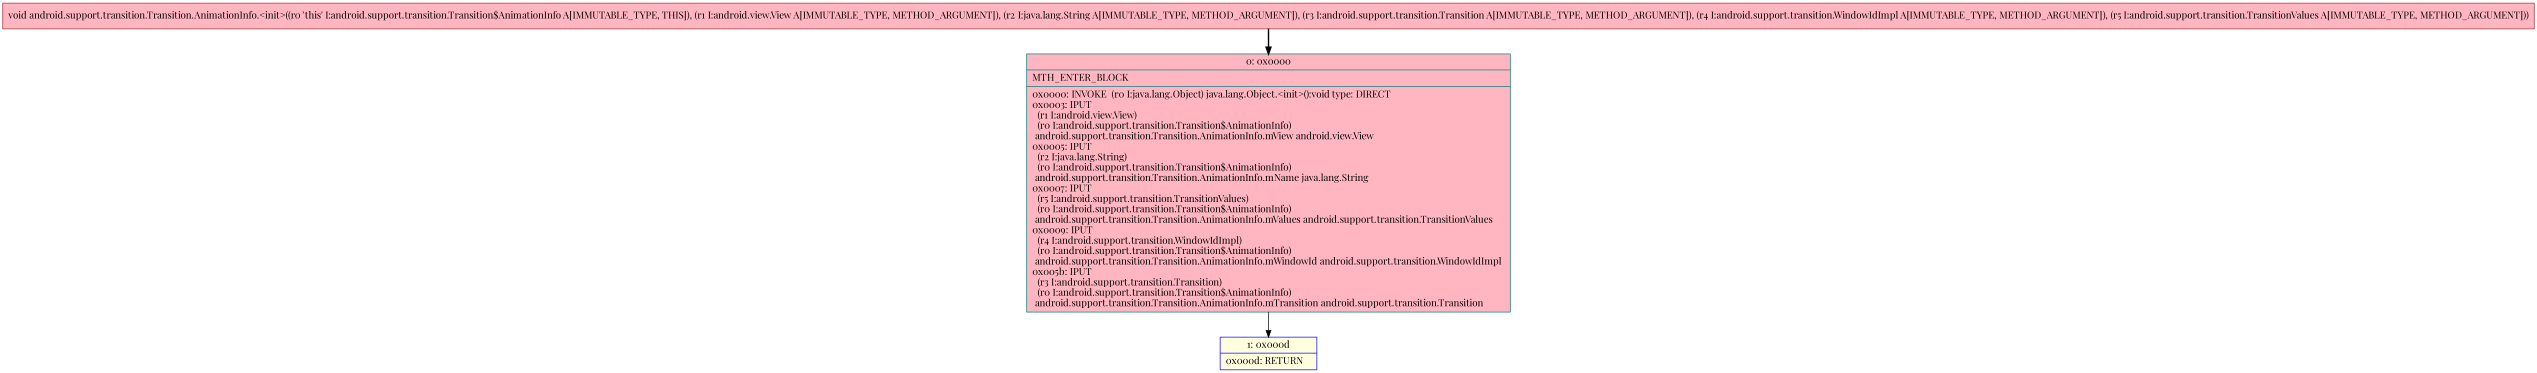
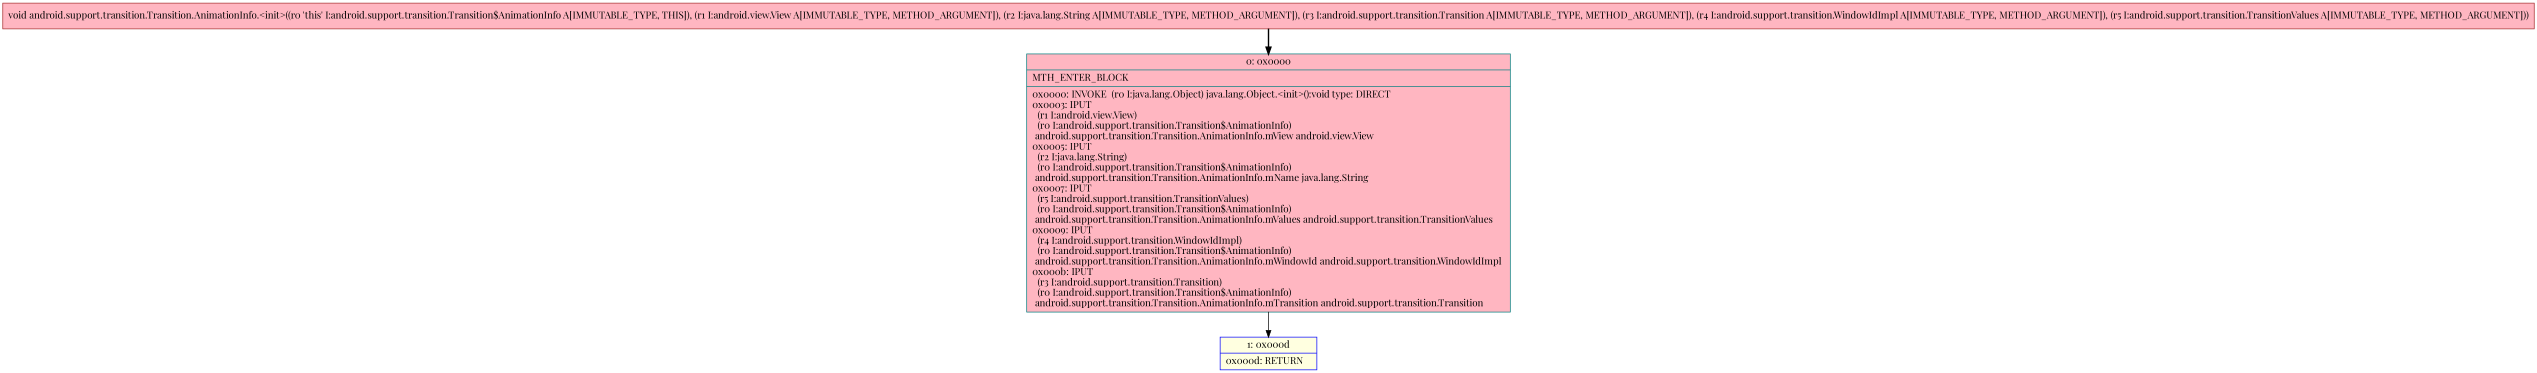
(1065, 272) -> (1065, 272)
